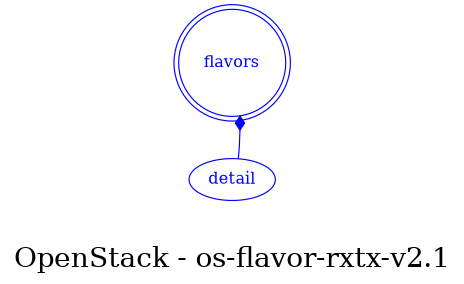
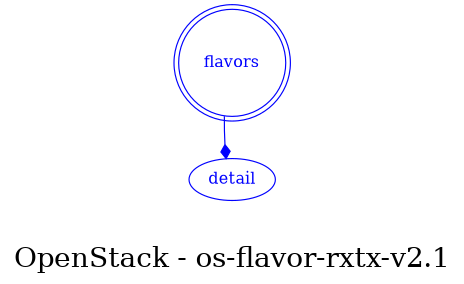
(239, 144) -> (224, 130)
